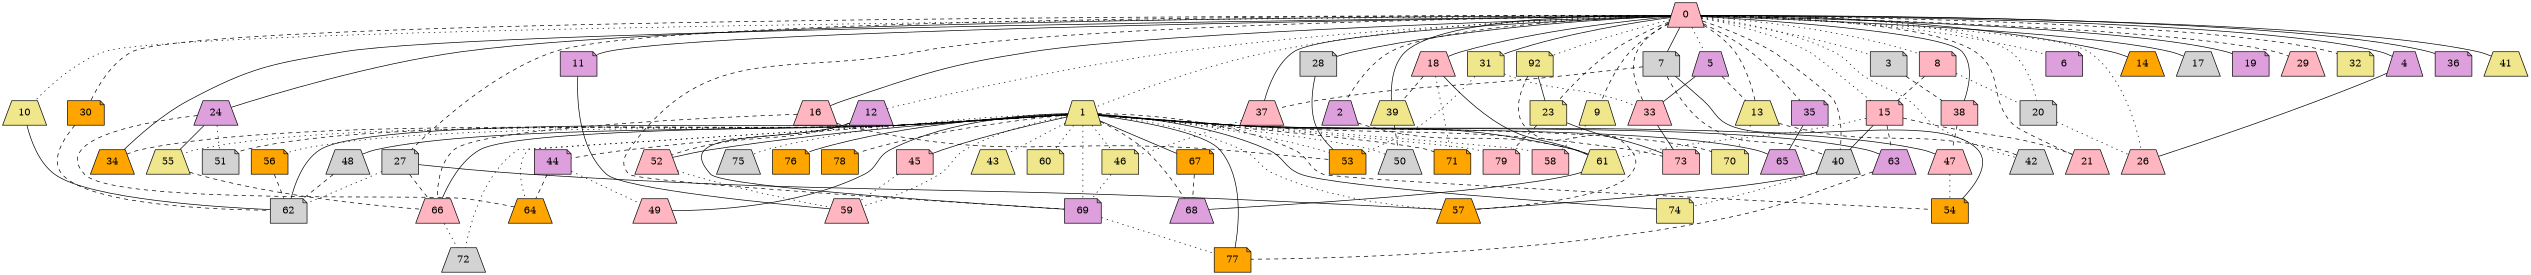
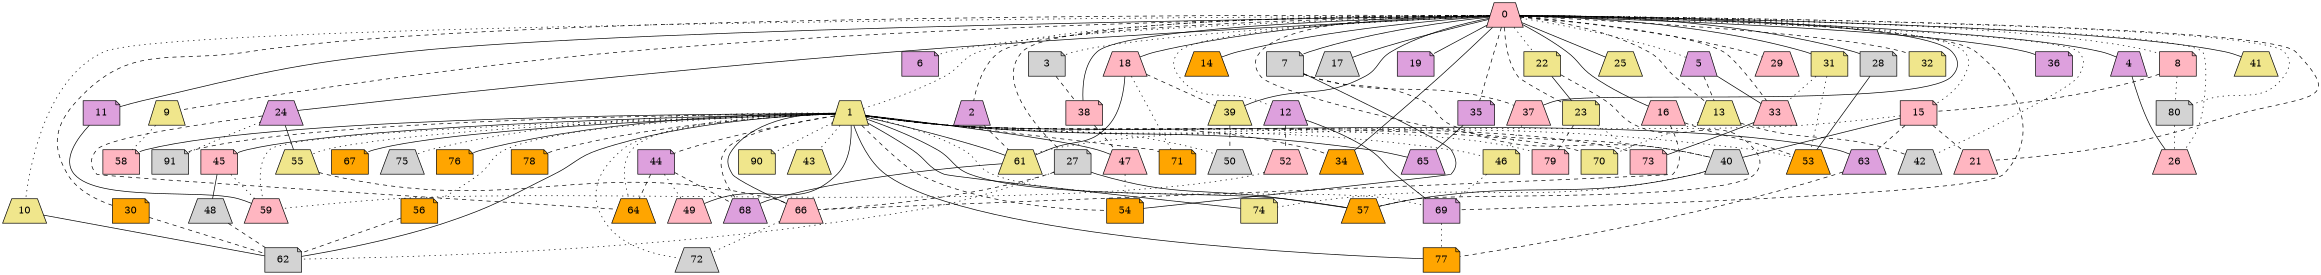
(1535, 64) -> (1542, 64)
none -> (1621, 64)
(2038, 113) -> (2175, 113)
(714, 129) -> (215, 188)
(870, 130) -> none
(1315, 132) -> (312, 129)
(1634, 143) -> (1615, 137)
(221, 162) -> (170, 162)
(1045, 162) -> (757, 162)
(1348, 162) -> (1808, 162)
(1267, 170) -> (1099, 192)
(1193, 187) -> (711, 192)
